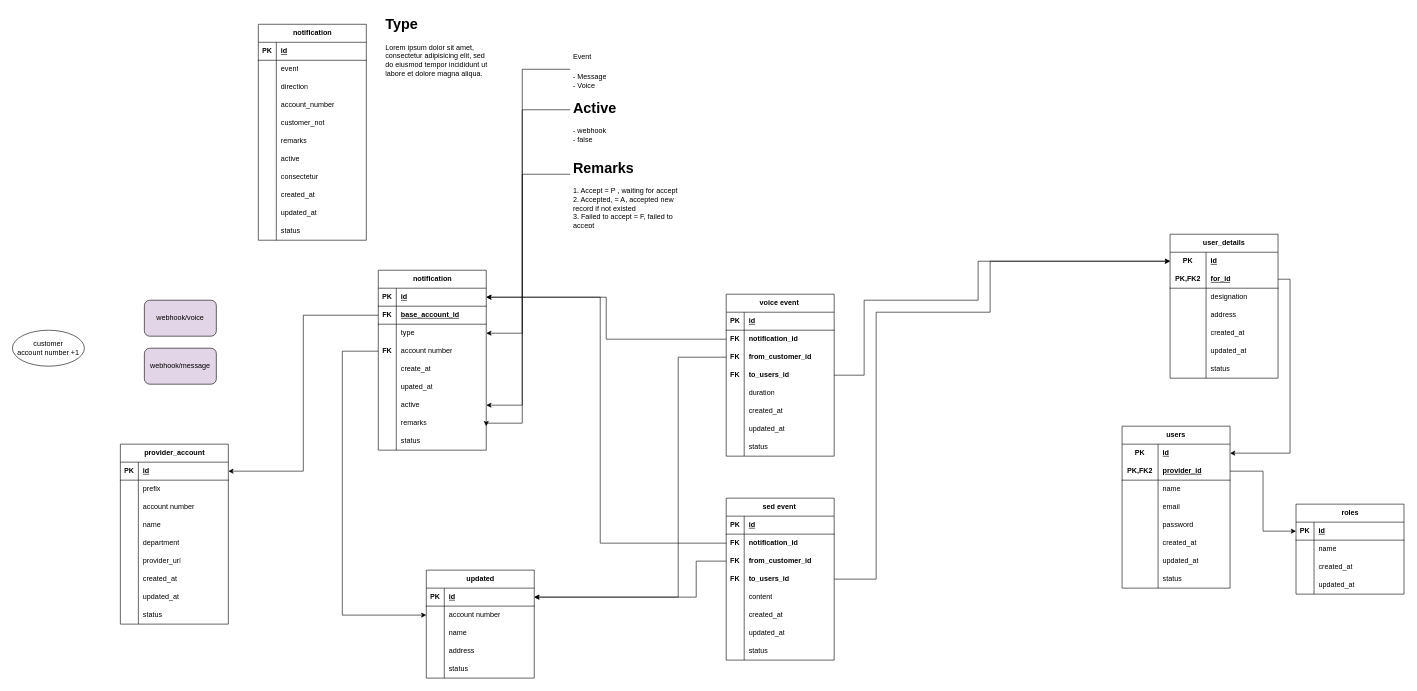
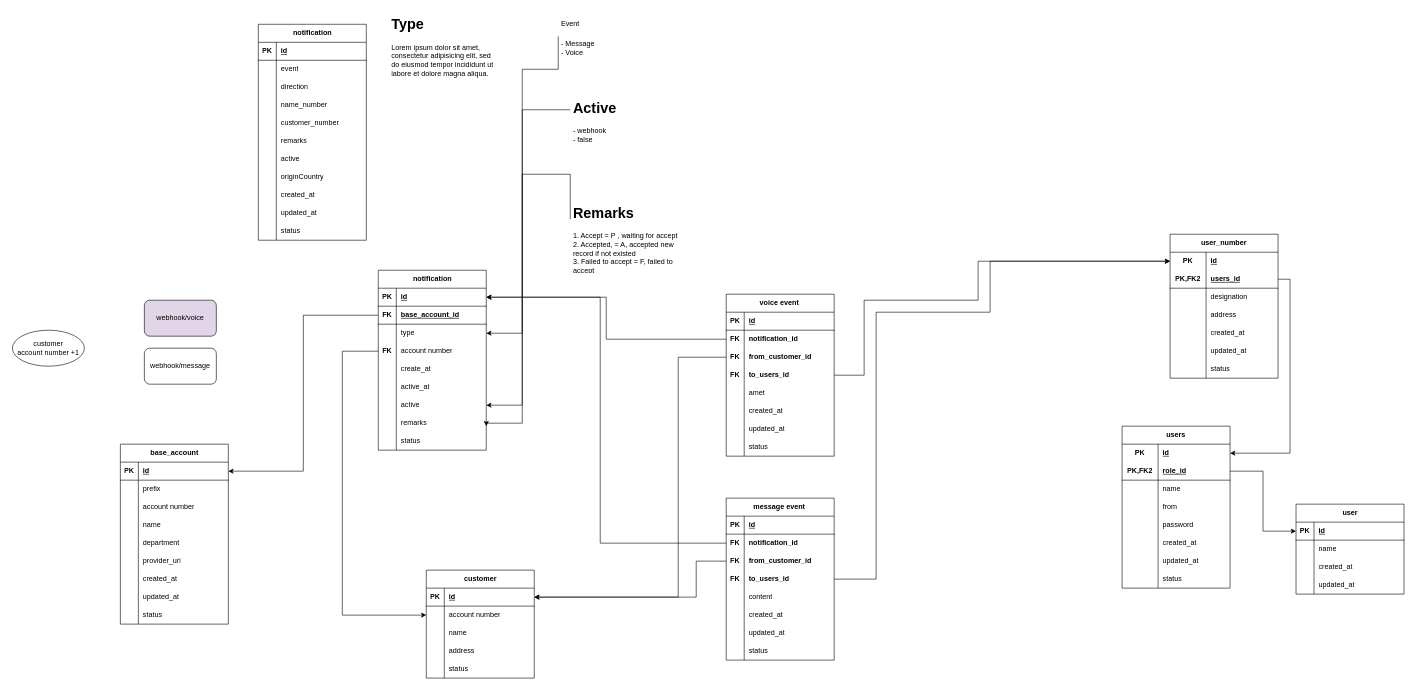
(438, 48) -> (444, 48)
(627, 69) -> (615, 36)
(309, 105) -> (303, 105)
(305, 123) -> (311, 123)
(303, 177) -> (305, 177)
(627, 192) -> (627, 237)
(1224, 243) -> (1224, 243)
(1222, 279) -> (1226, 279)
(180, 366) -> (180, 366)
(419, 387) -> (418, 387)
(764, 393) -> (757, 393)
(175, 453) -> (175, 453)
(1183, 471) -> (1175, 471)
(781, 507) -> (781, 507)
(1171, 507) -> (1171, 507)
(1351, 513) -> (1351, 513)
(481, 579) -> (481, 579)
